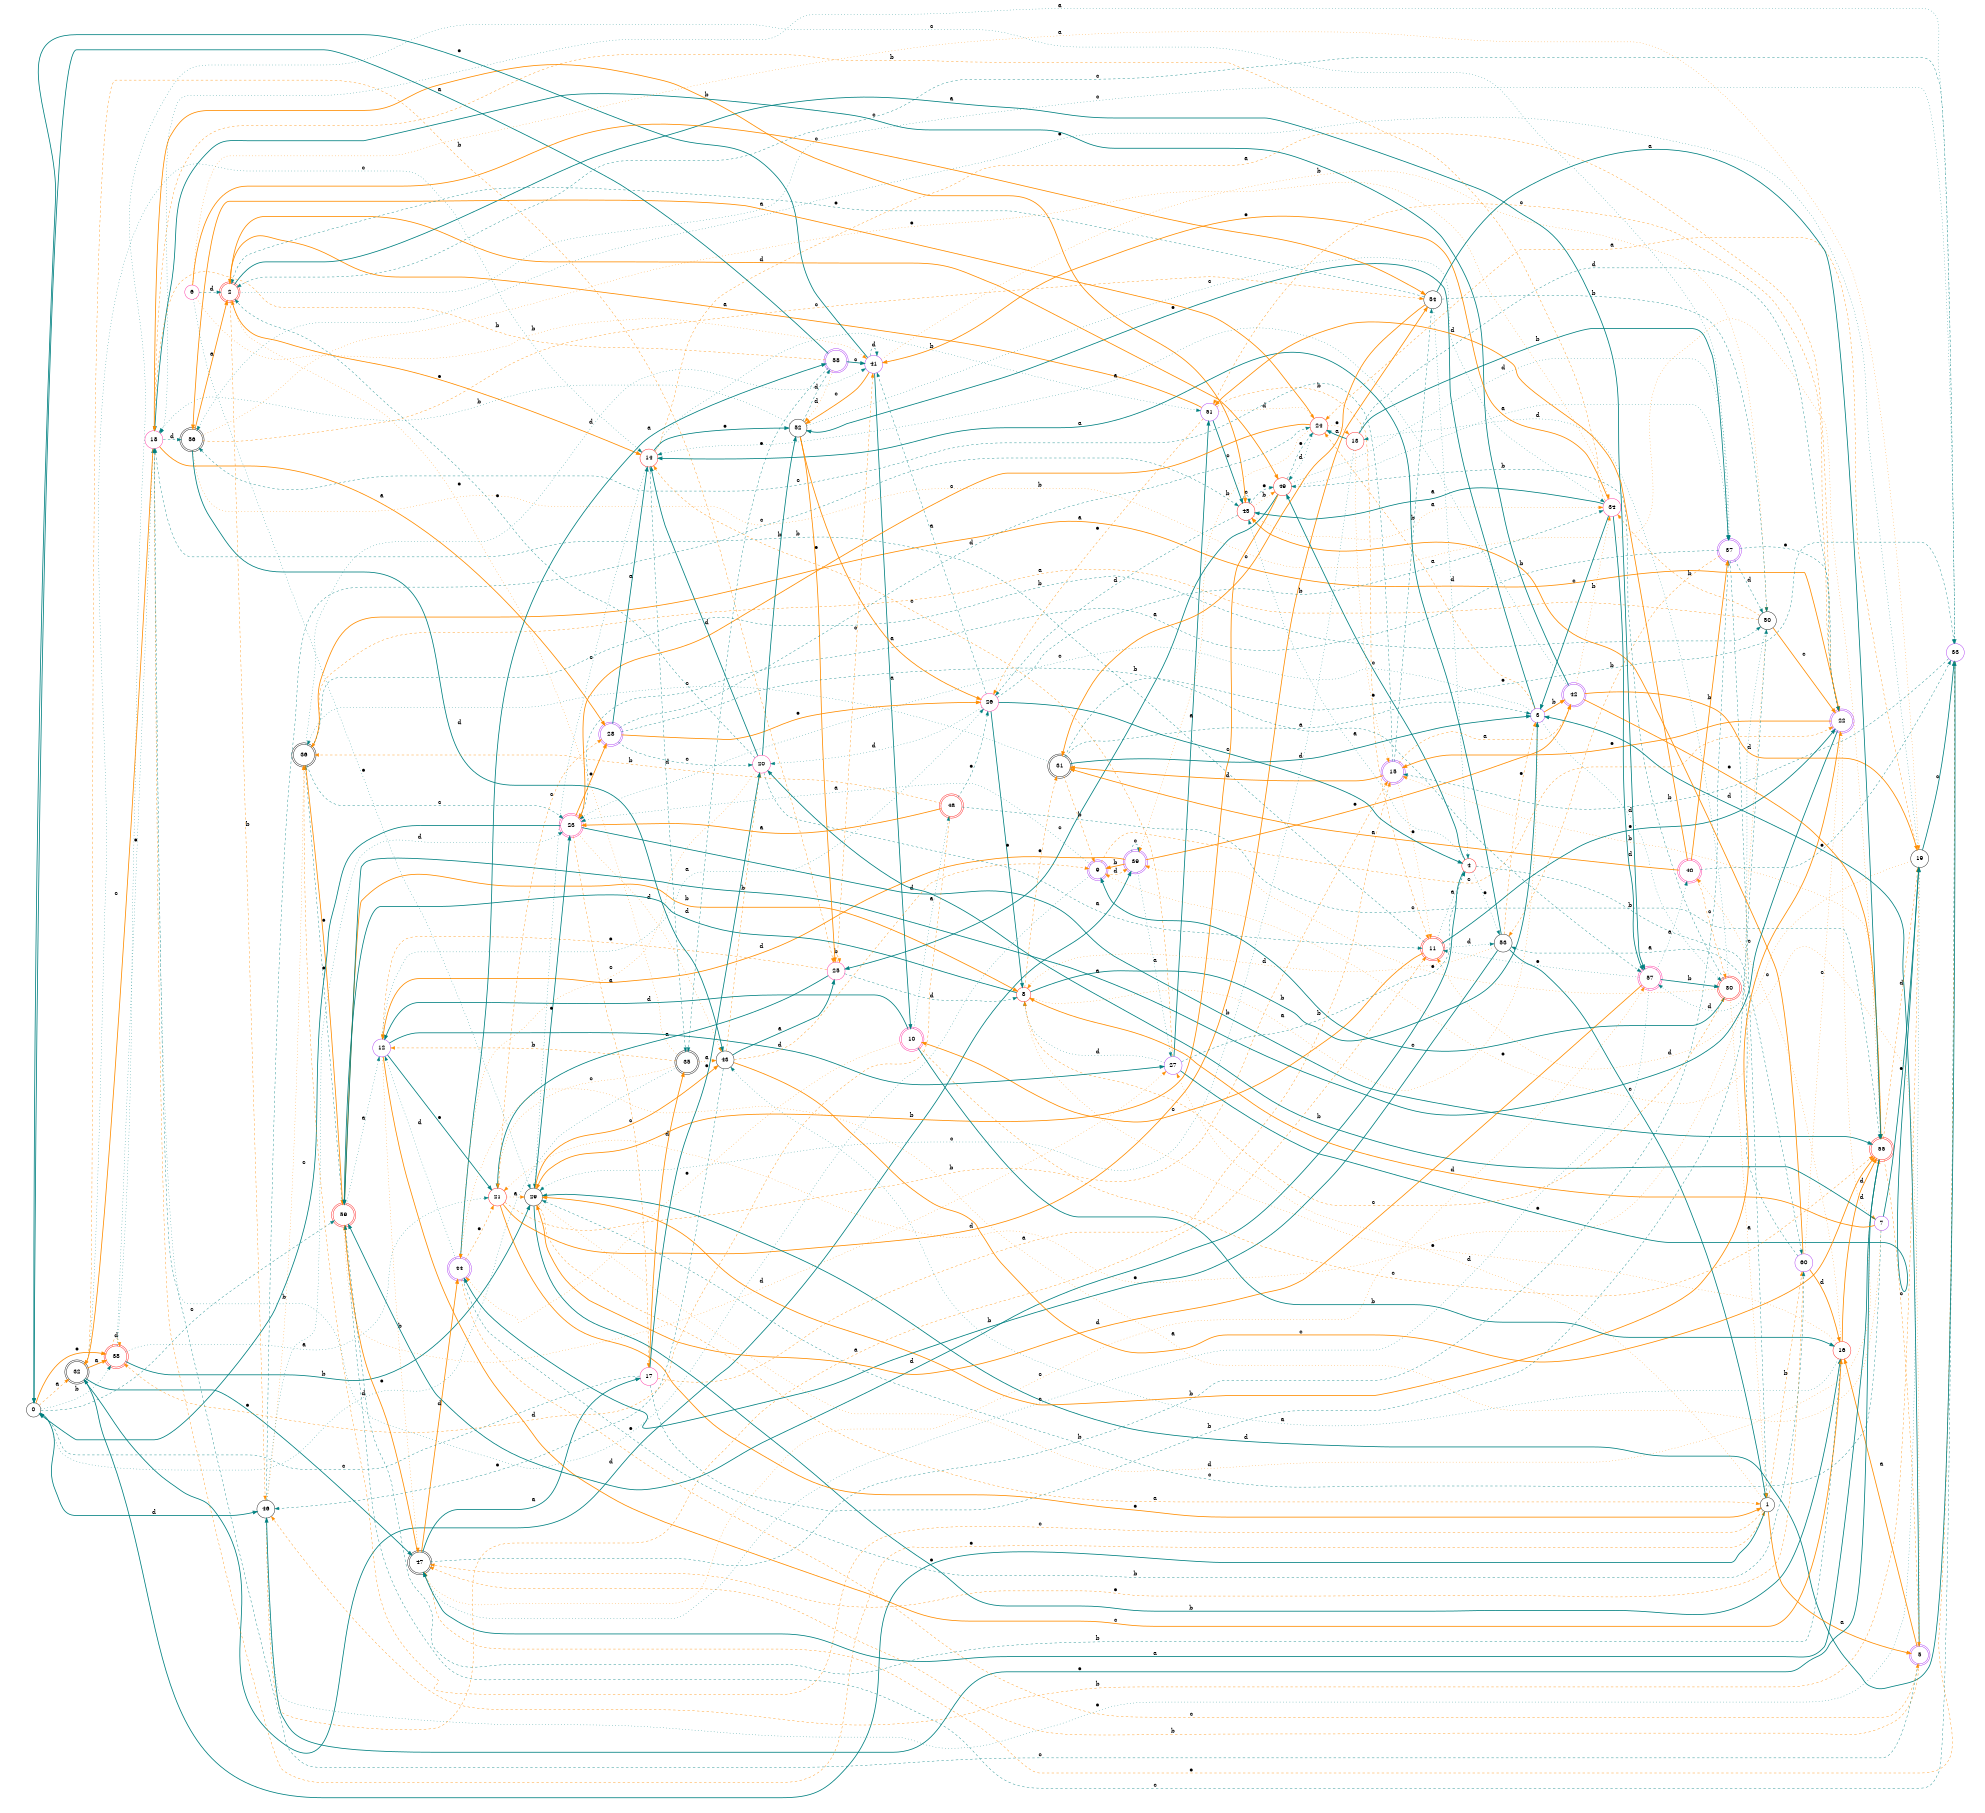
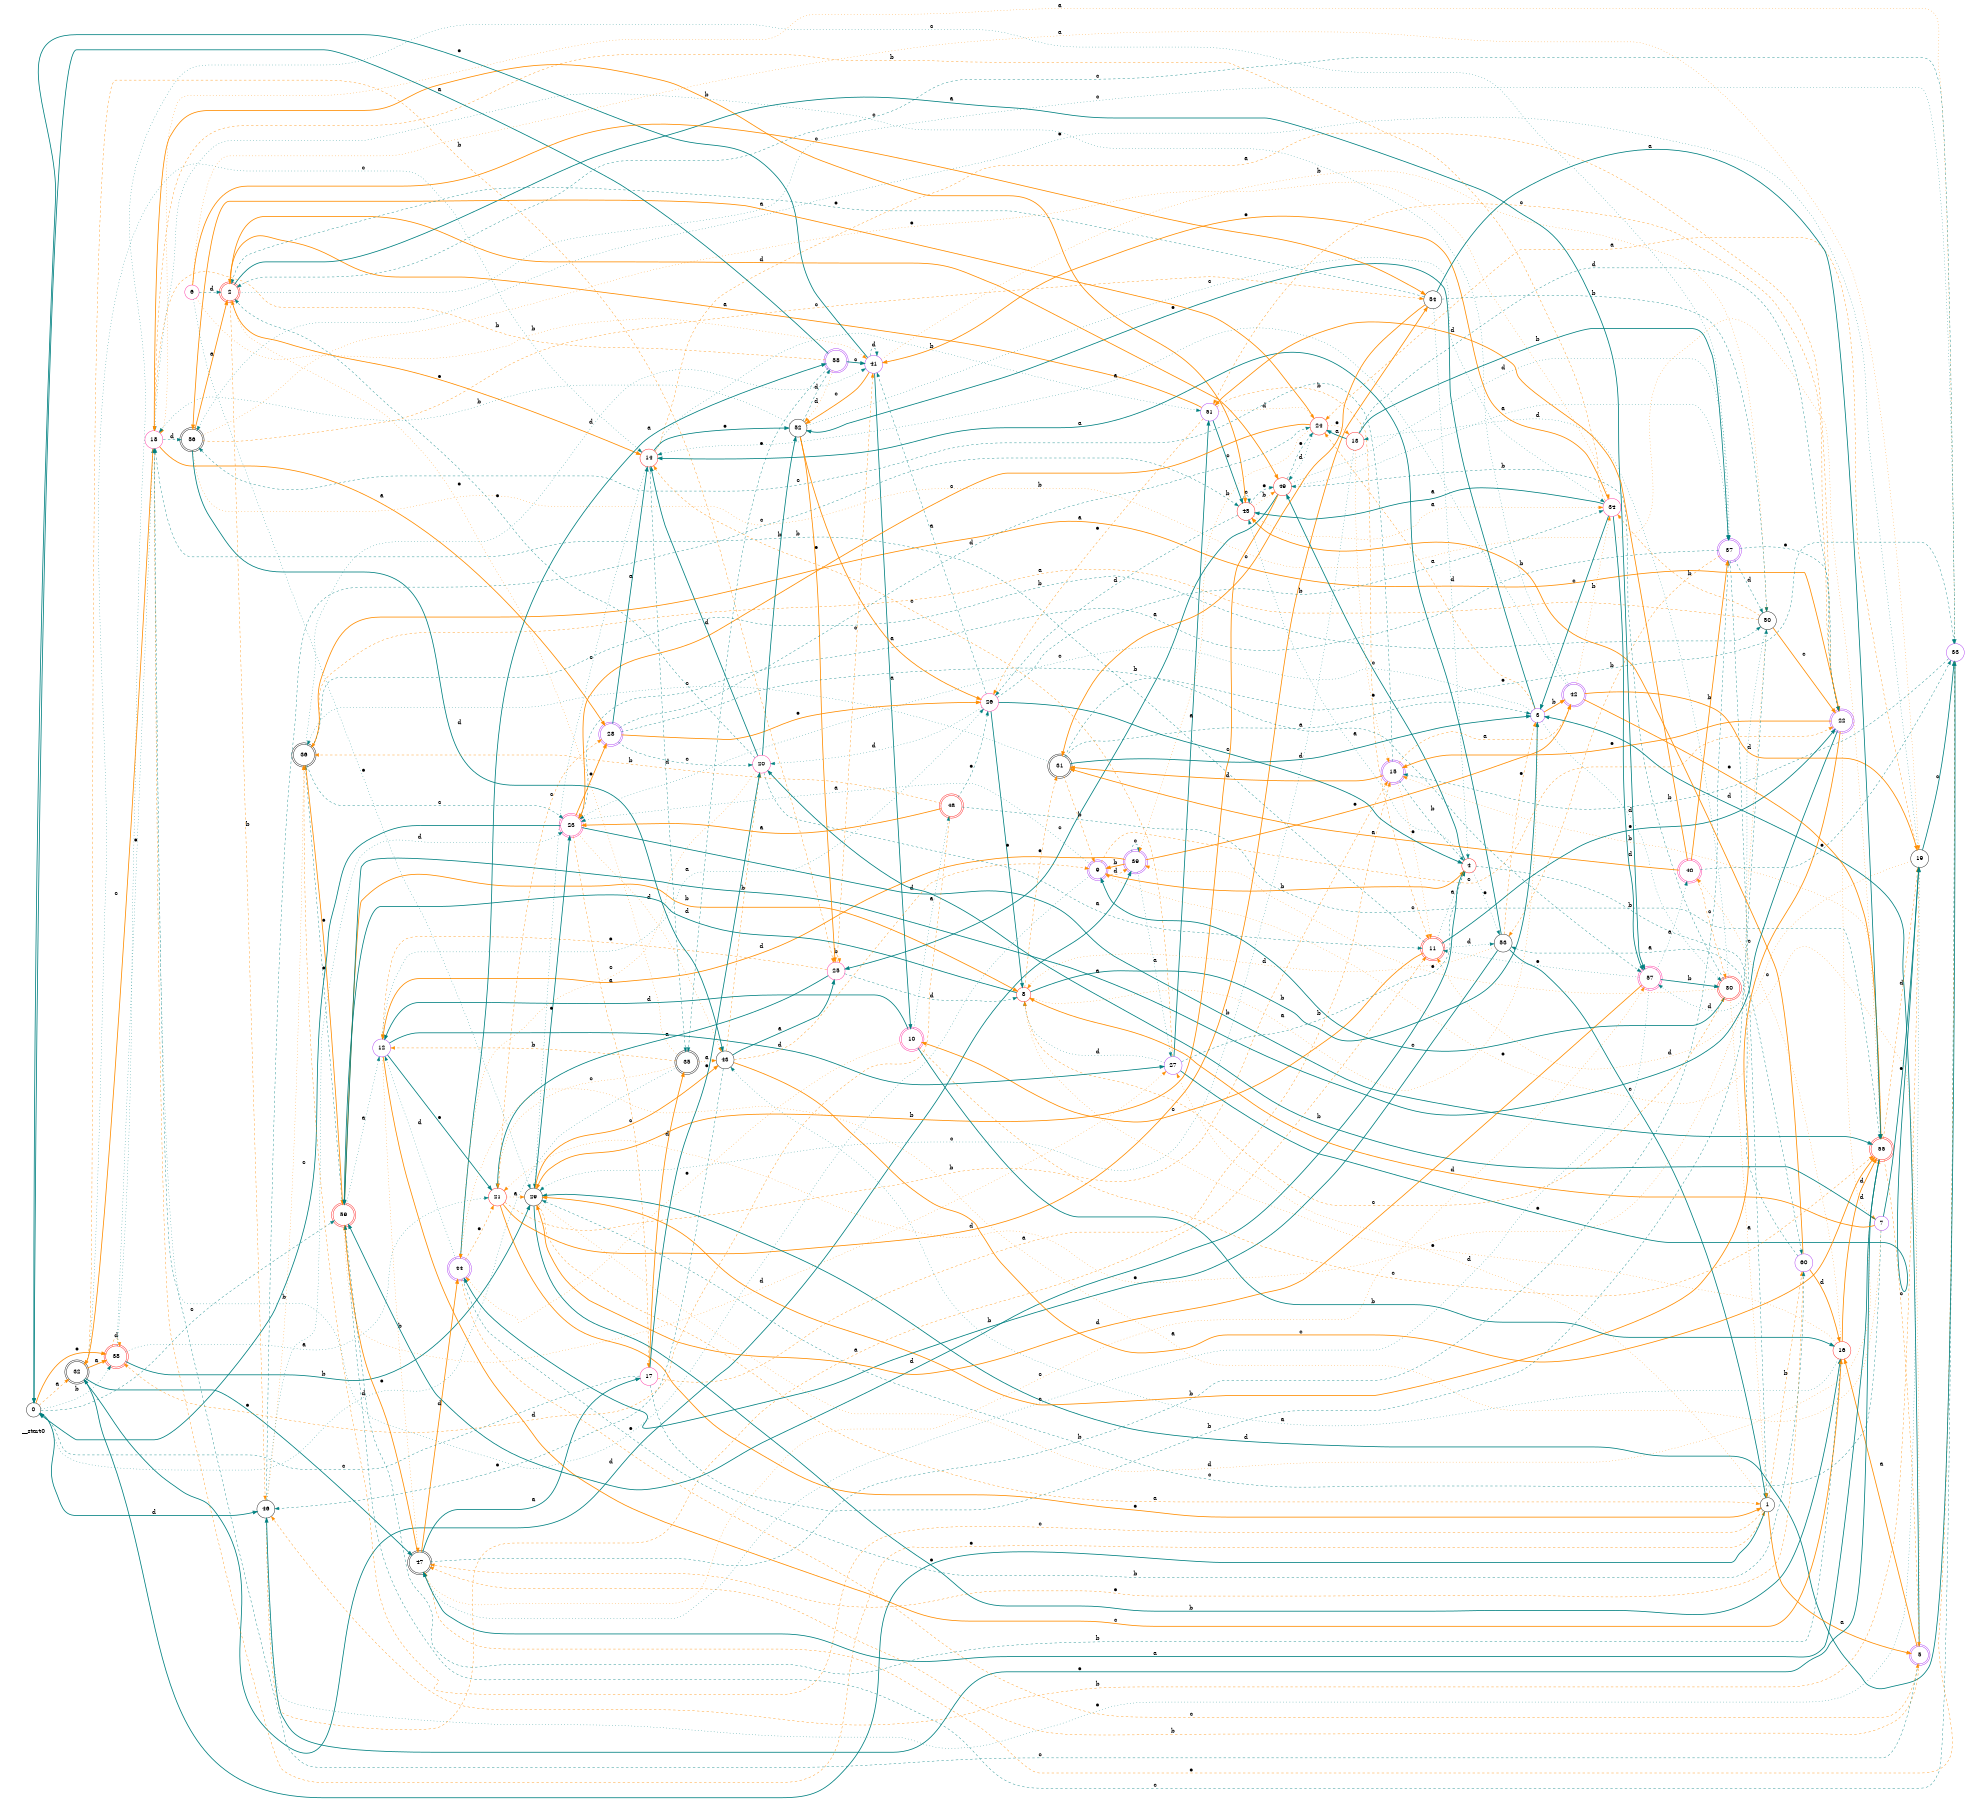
(1200, 8) -> (1200, 8)
(926, 130) -> (926, 130)
(1415, 515) -> (1429, 820)
none -> (1276, 891)
(1823, 995) -> none
none -> (34, 1431)
